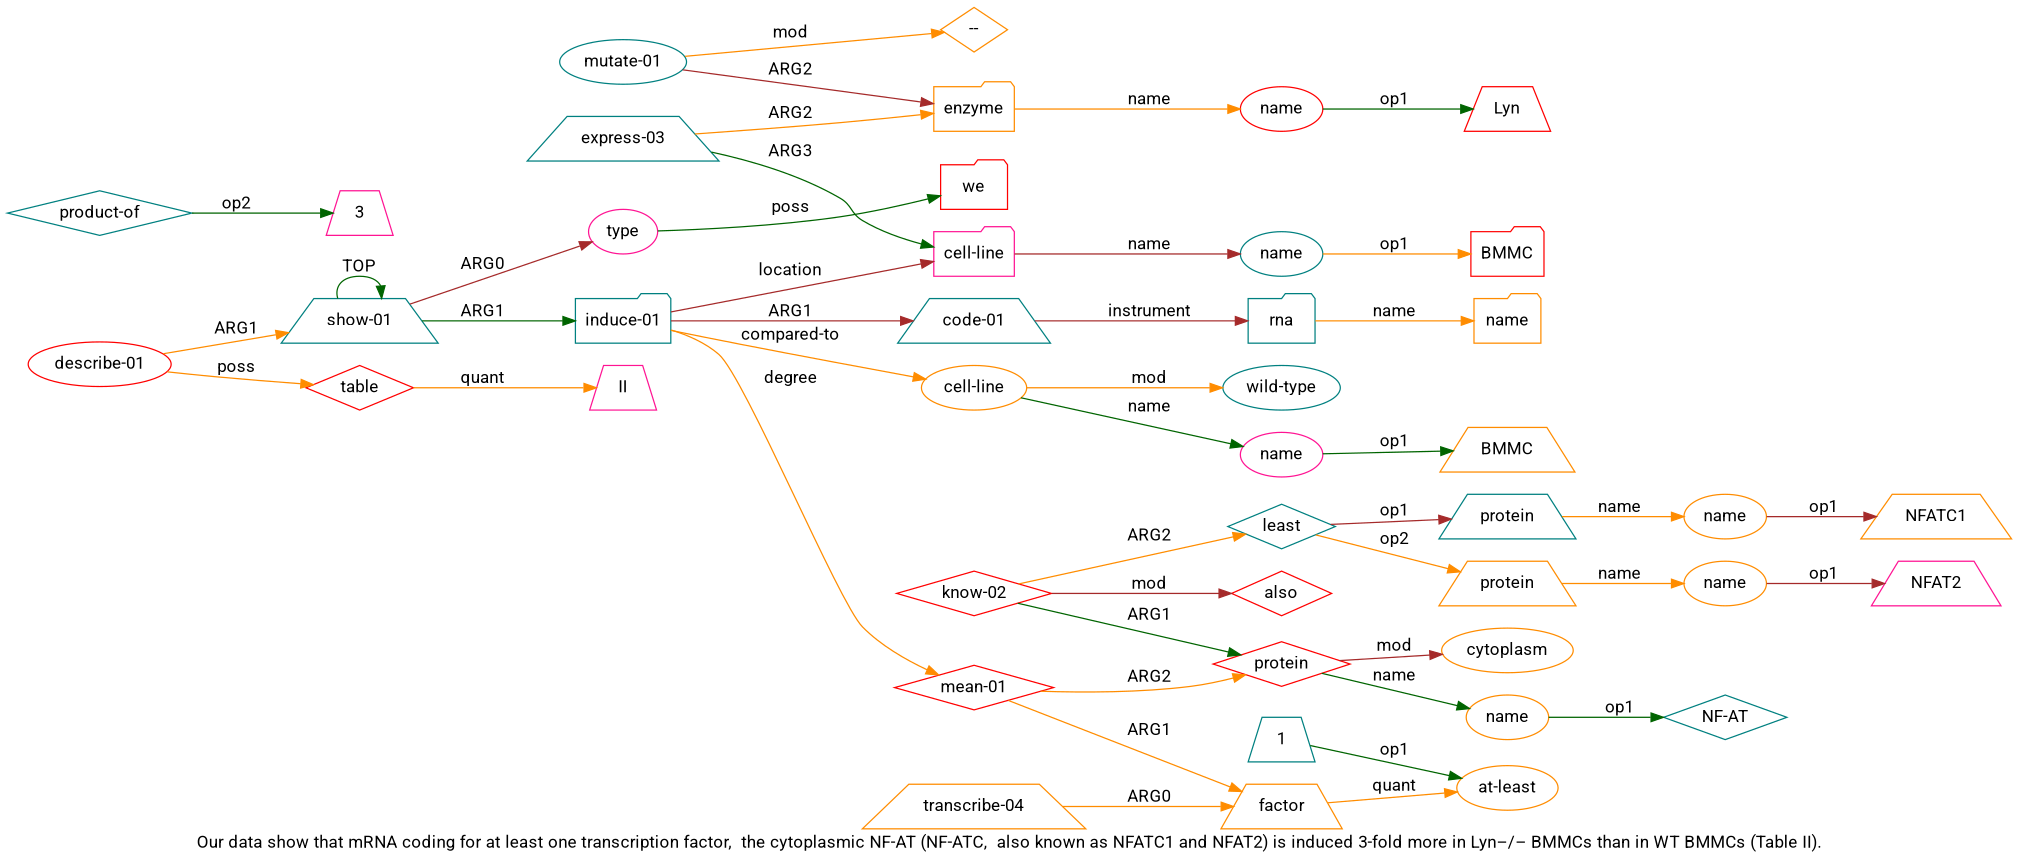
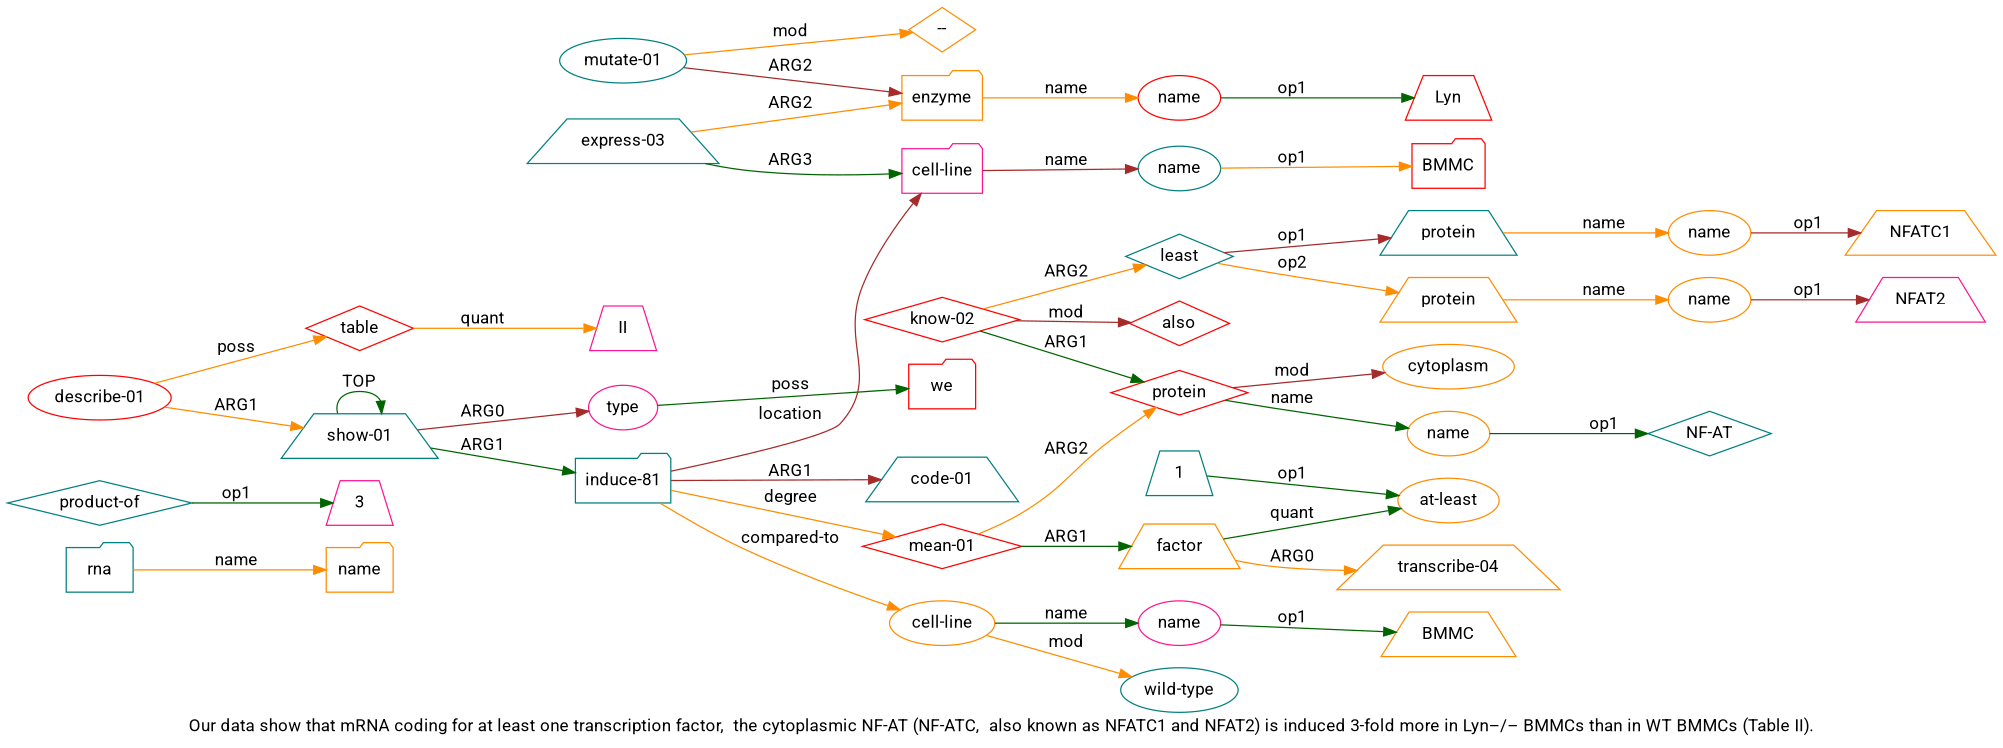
(237, 204) -> (237, 494)
(623, 321) -> (623, 481)
(1135, 321) -> none
(1119, 744) -> (1070, 546)
(1386, 798) -> (1306, 525)
(1142, 807) -> (1290, 568)
